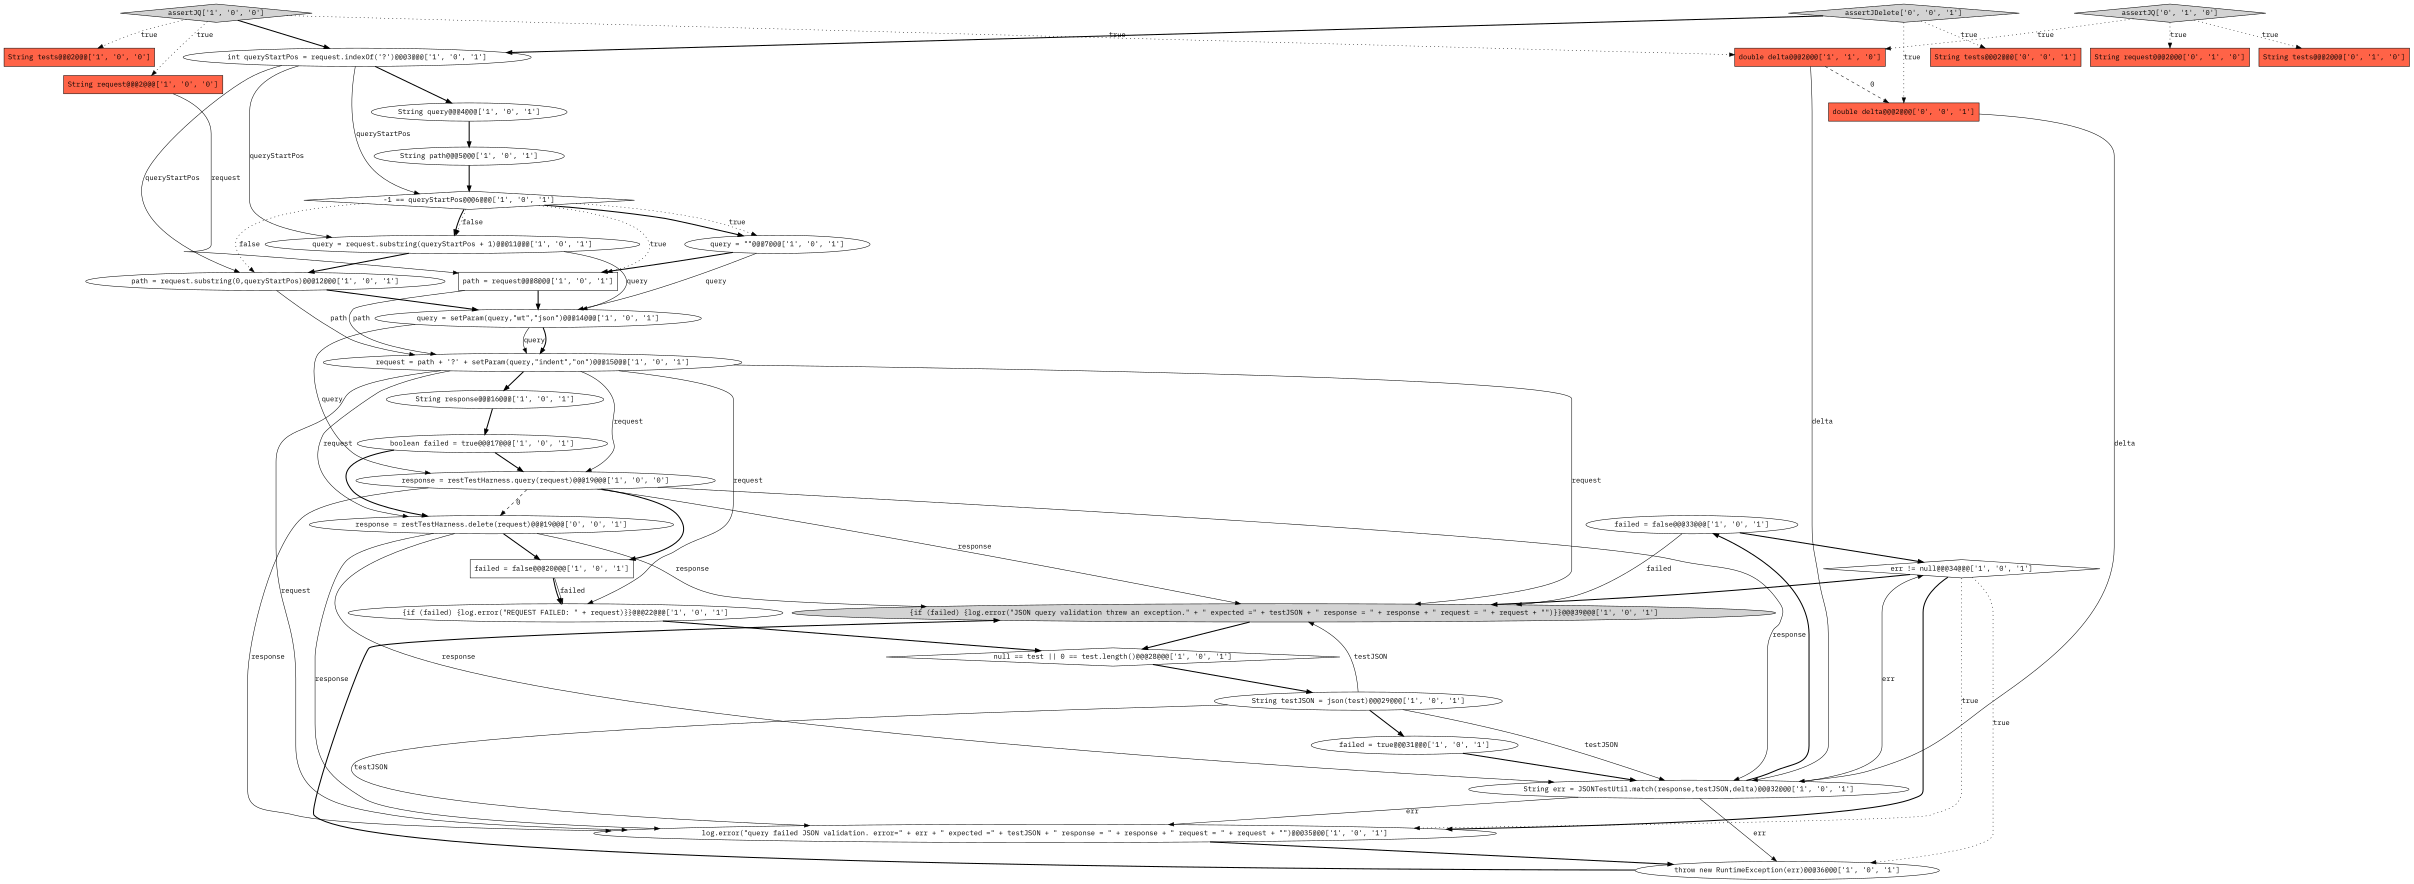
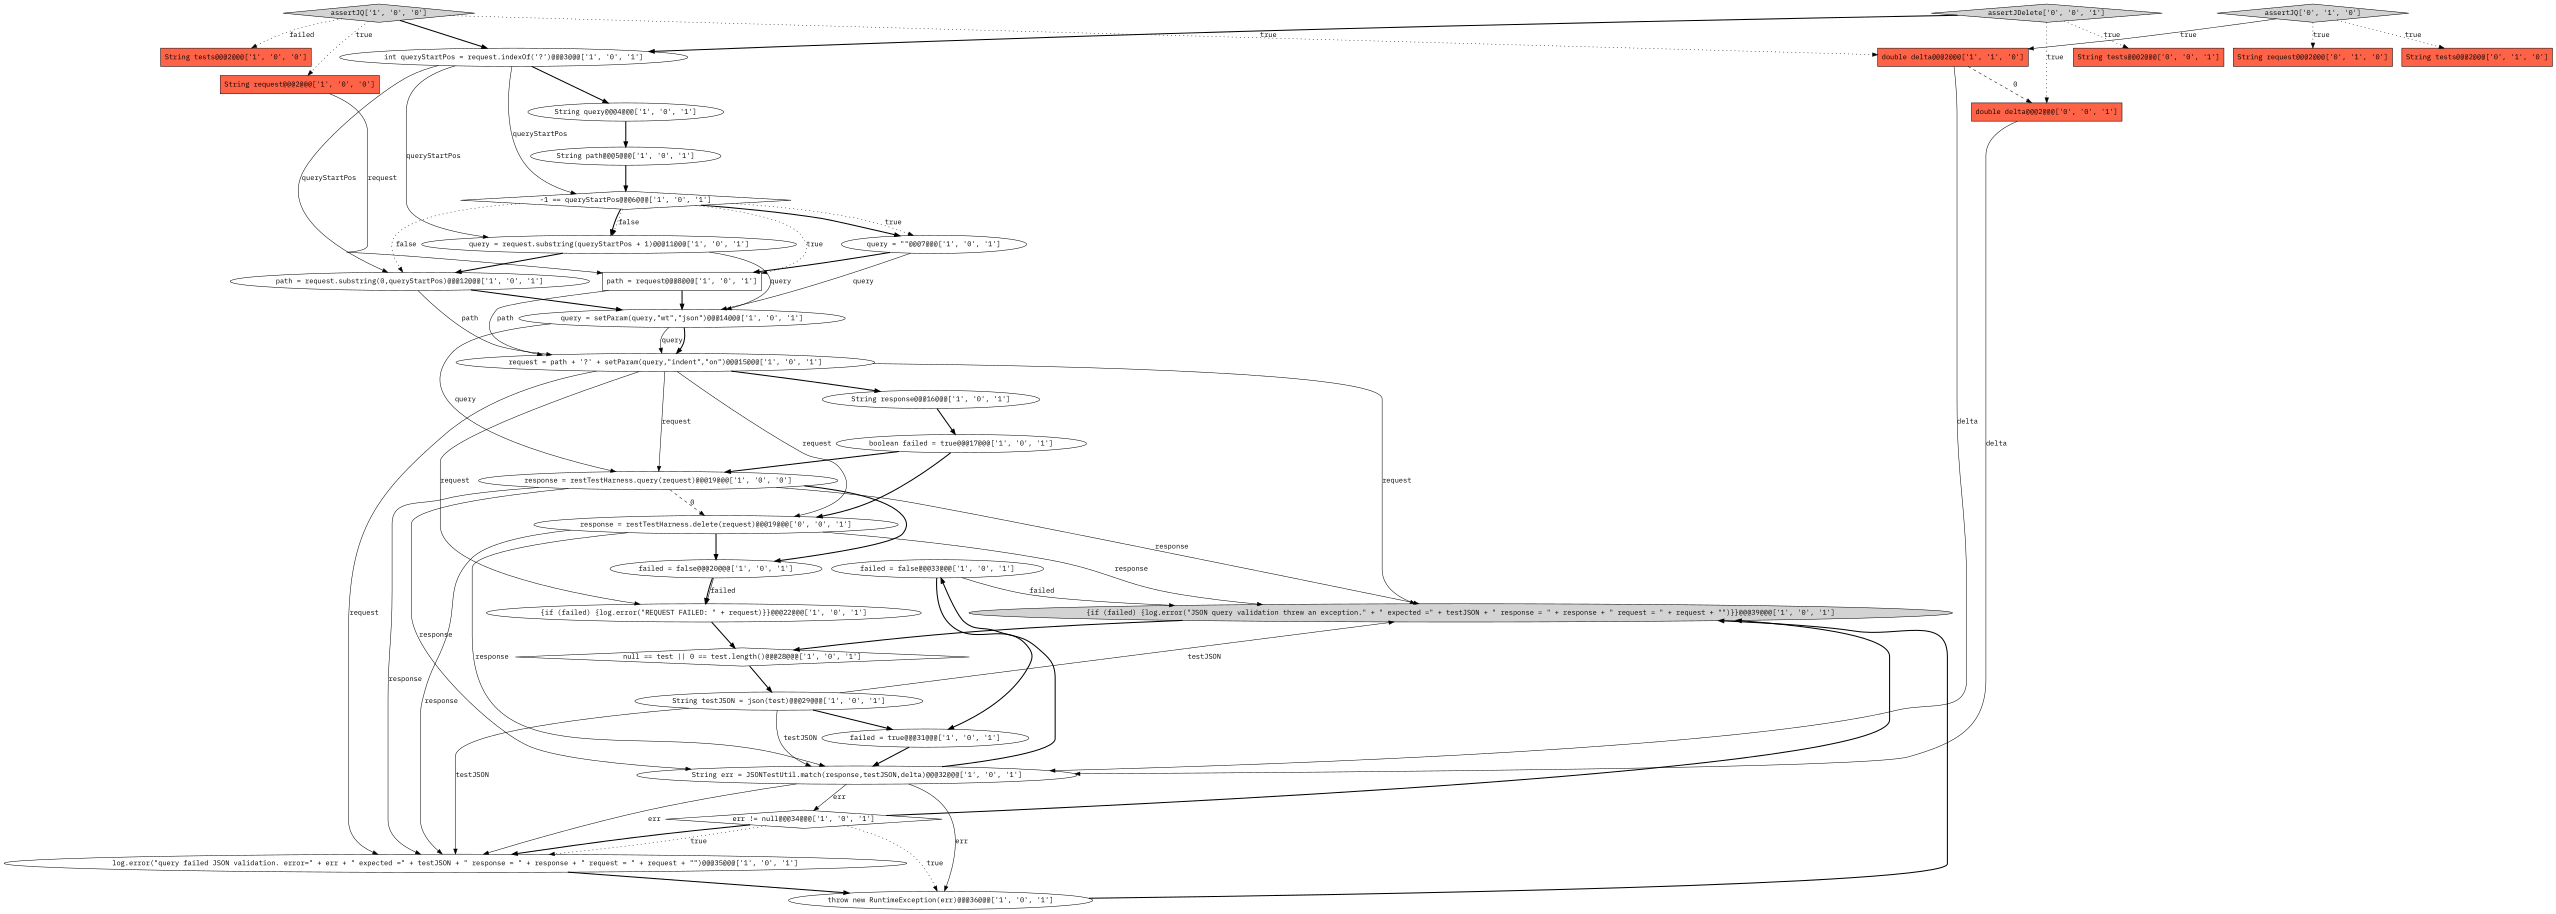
(149, 35) -> (302, 35)
(2012, 35) -> (2155, 35)
(1829, 547) -> (1027, 646)
(552, 569) -> (716, 569)
